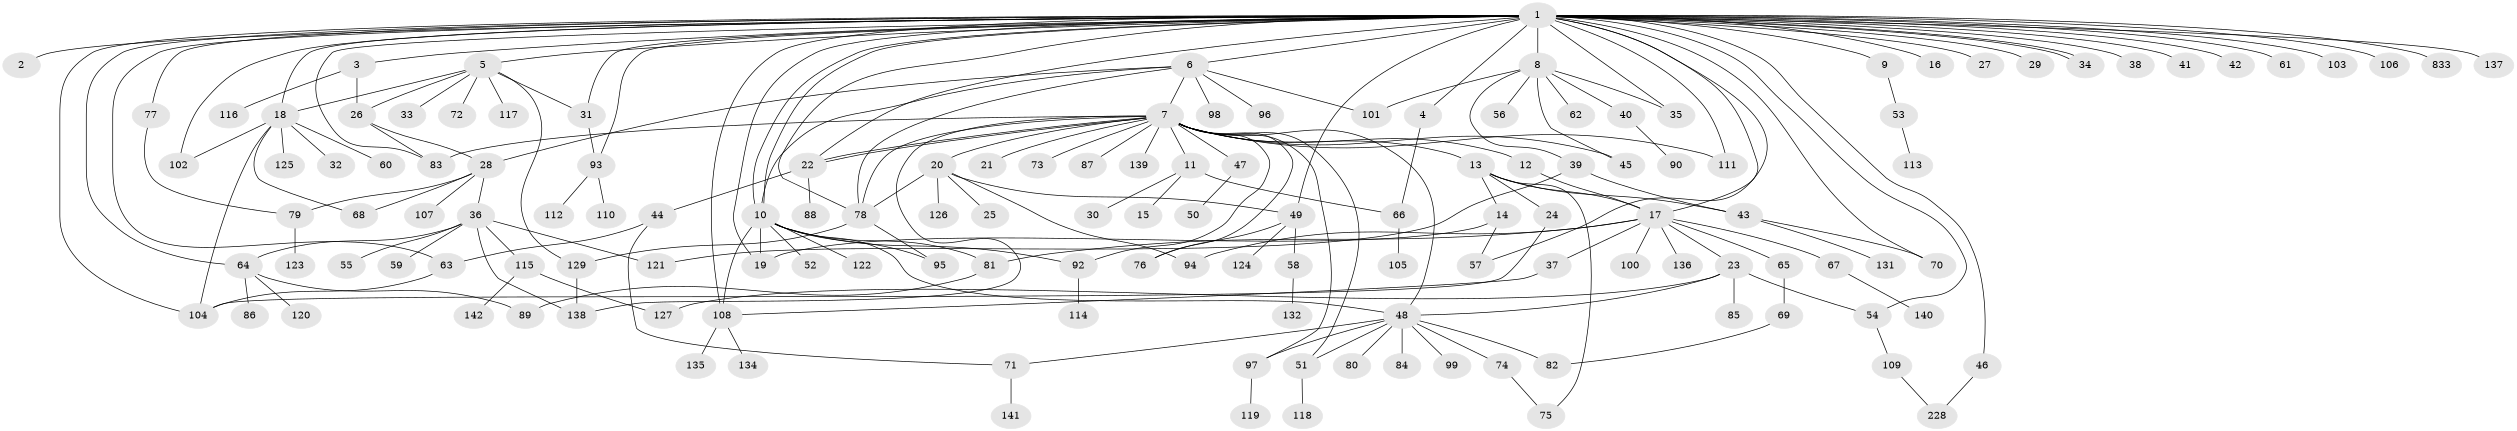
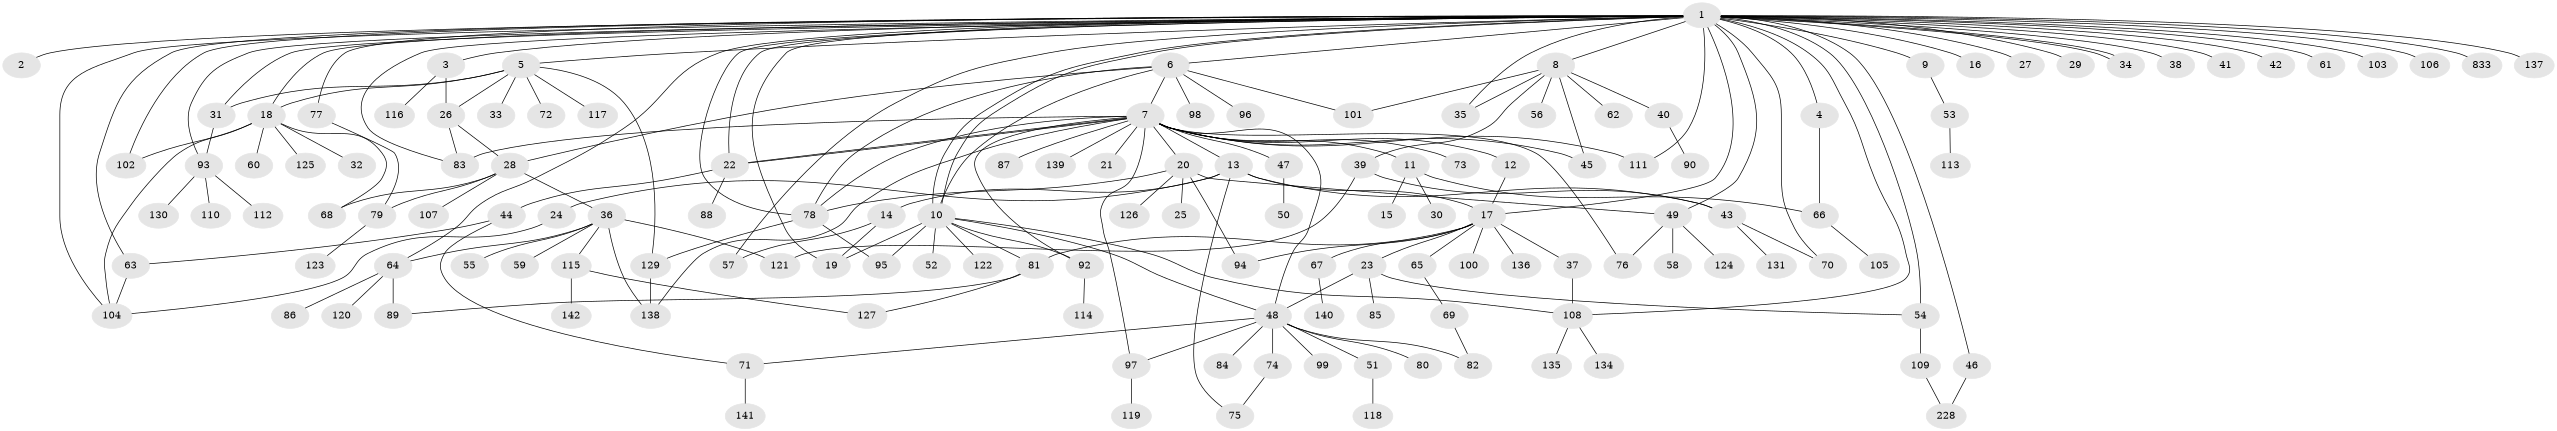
(1344, 184) -> none
none -> (159, 216)
(1304, 297) -> (954, 296)
(1292, 316) -> none
